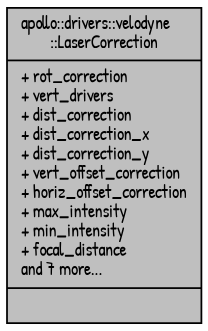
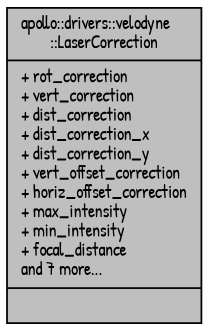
(67, 96) -> (78, 96)
